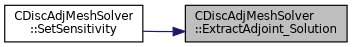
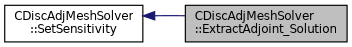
(158, 32) -> (170, 16)
